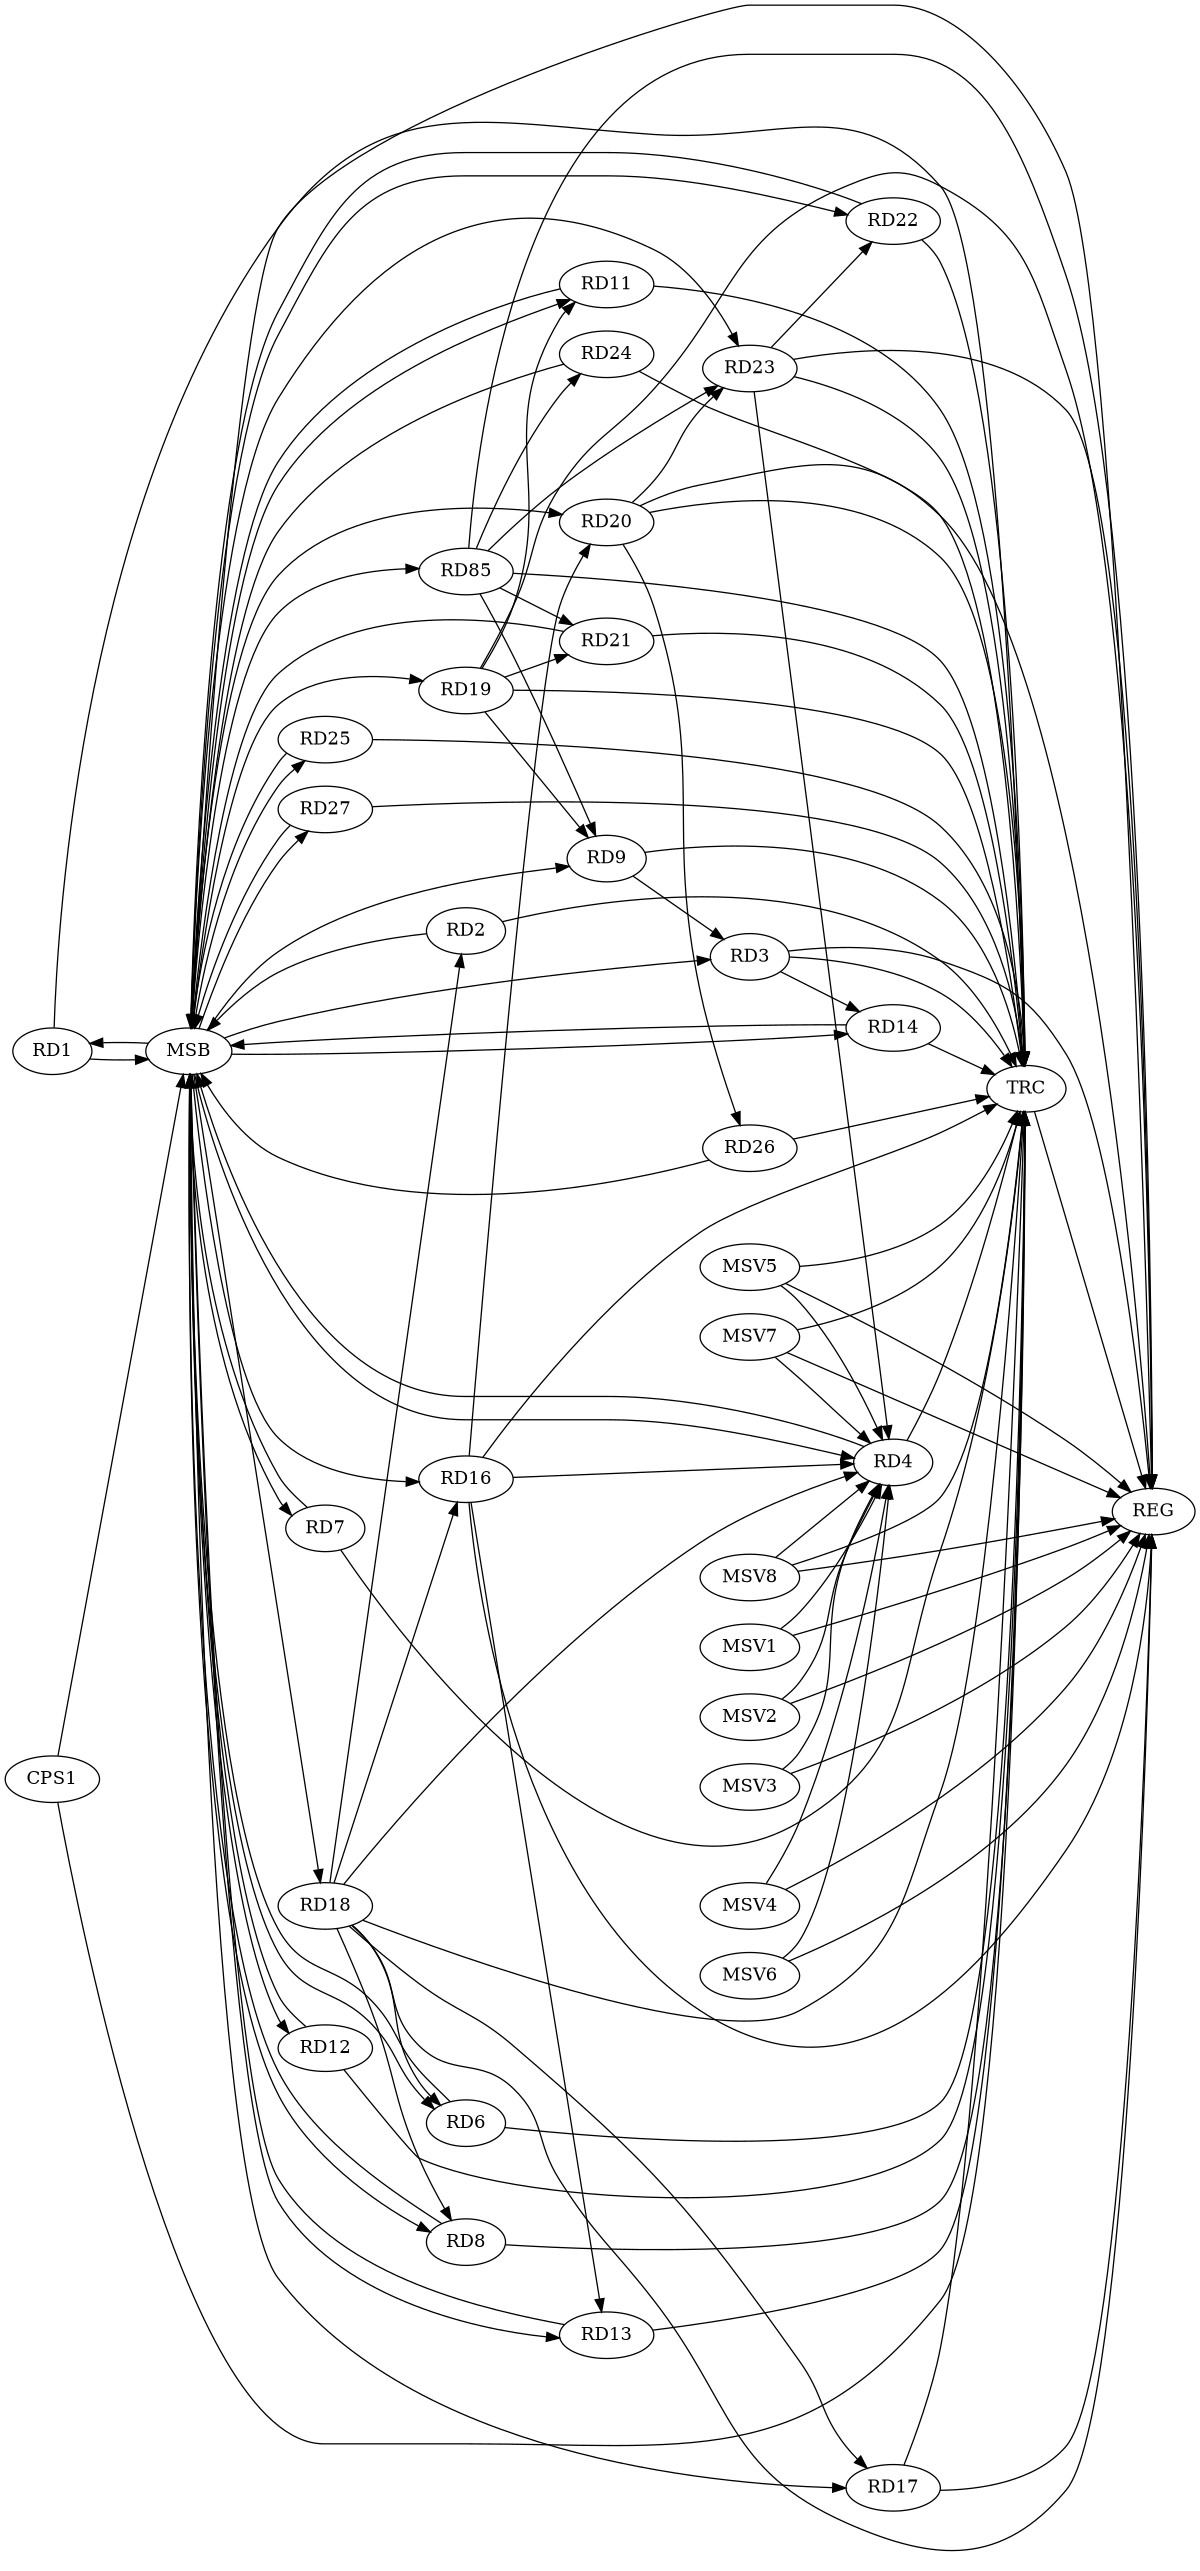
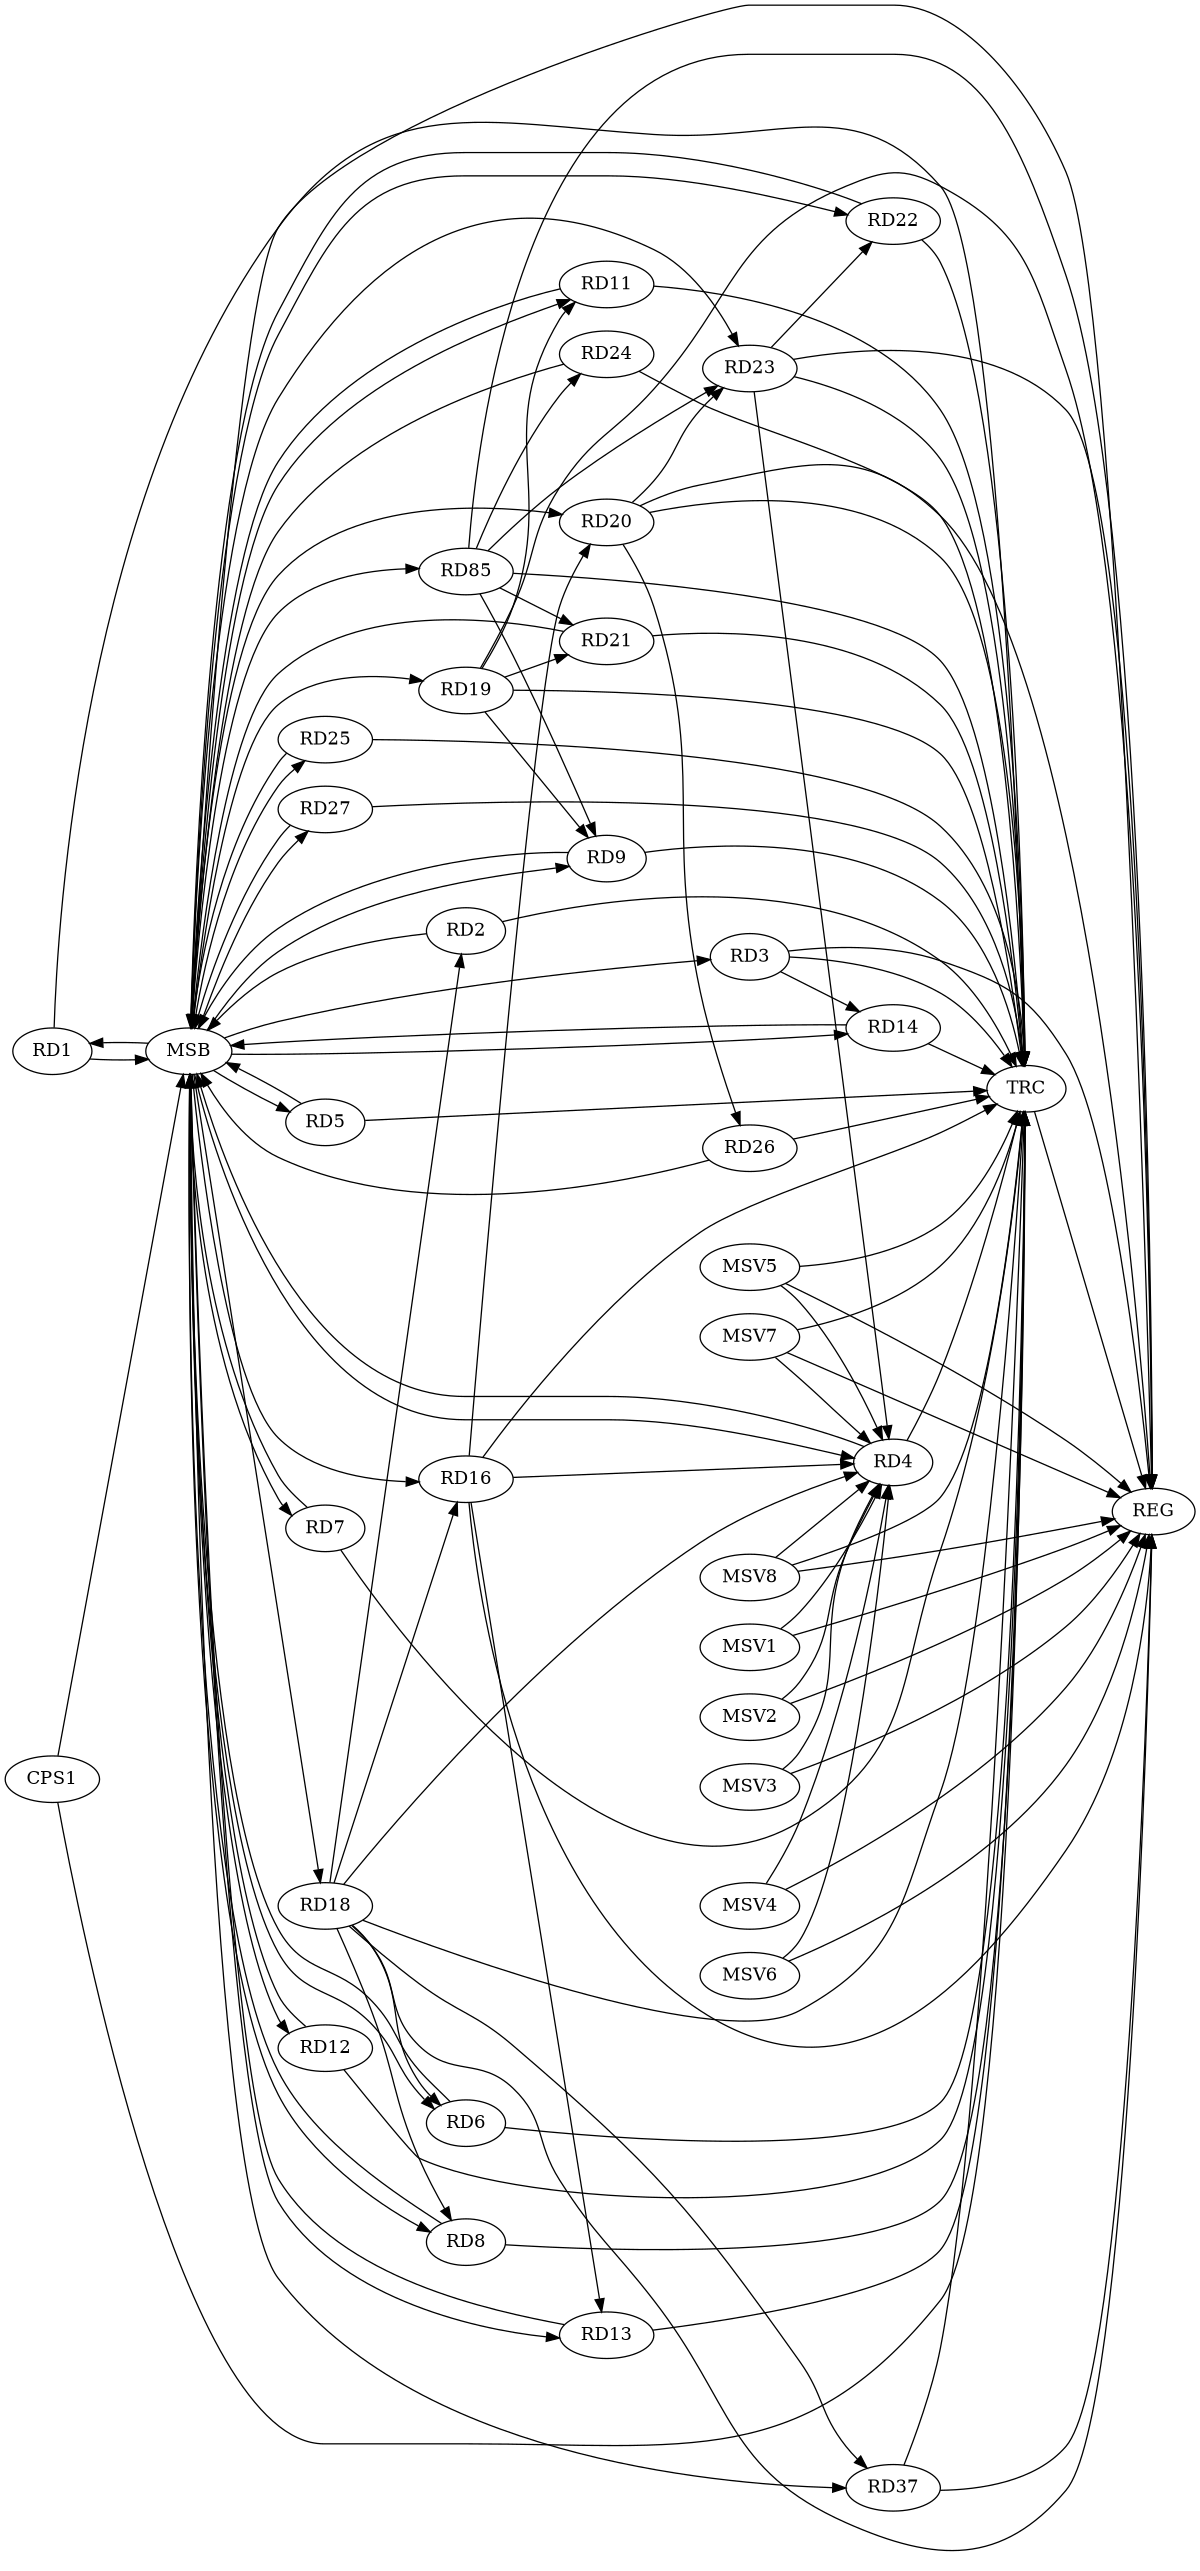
(677, 907) -> (362, 887)
none -> (325, 1122)
(893, 2488) -> (893, 2488)
